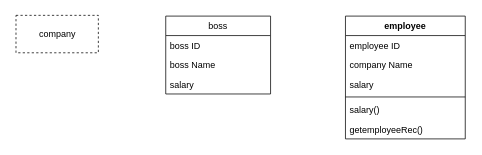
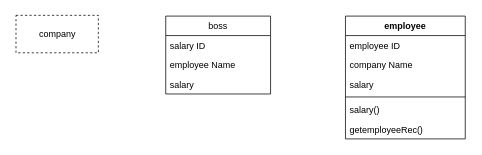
(186, 46) -> (190, 46)
(191, 65) -> (200, 65)
